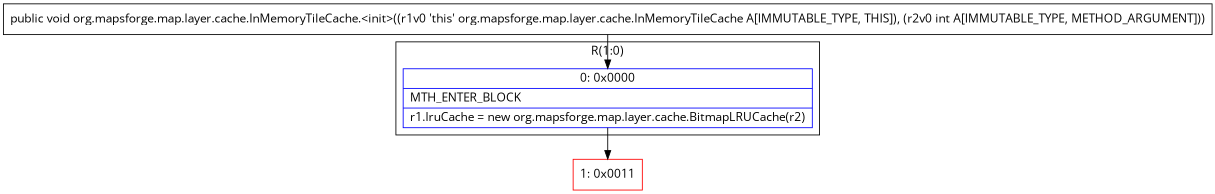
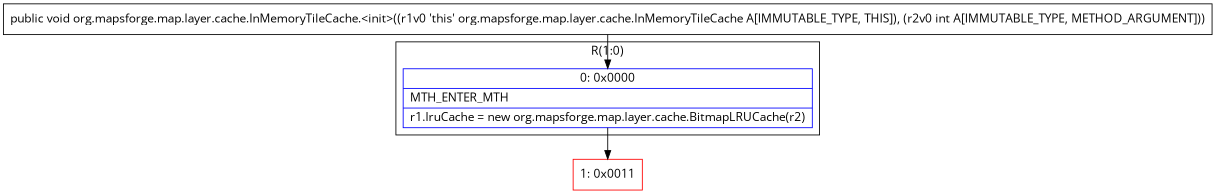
(466, 98) -> (460, 98)
